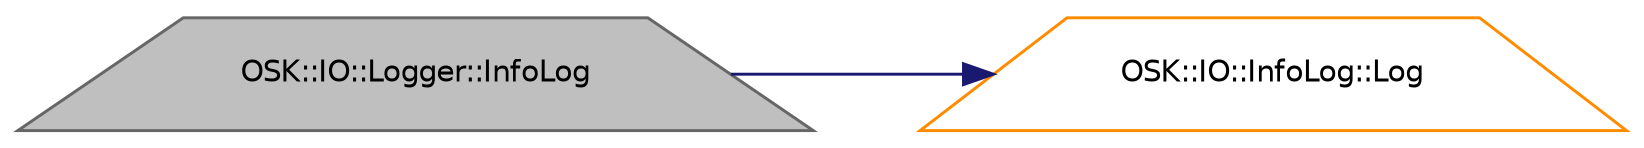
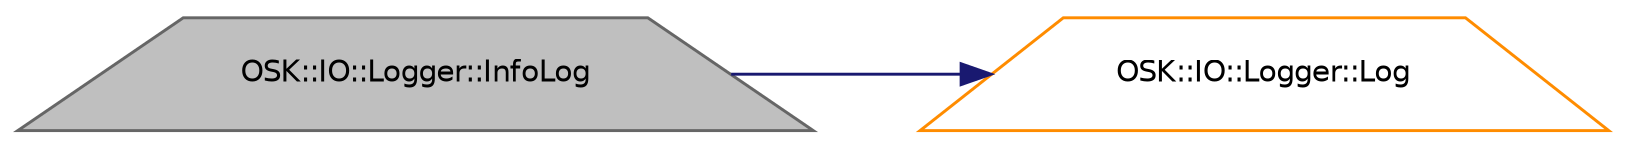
(1273, 74) -> (1264, 74)
